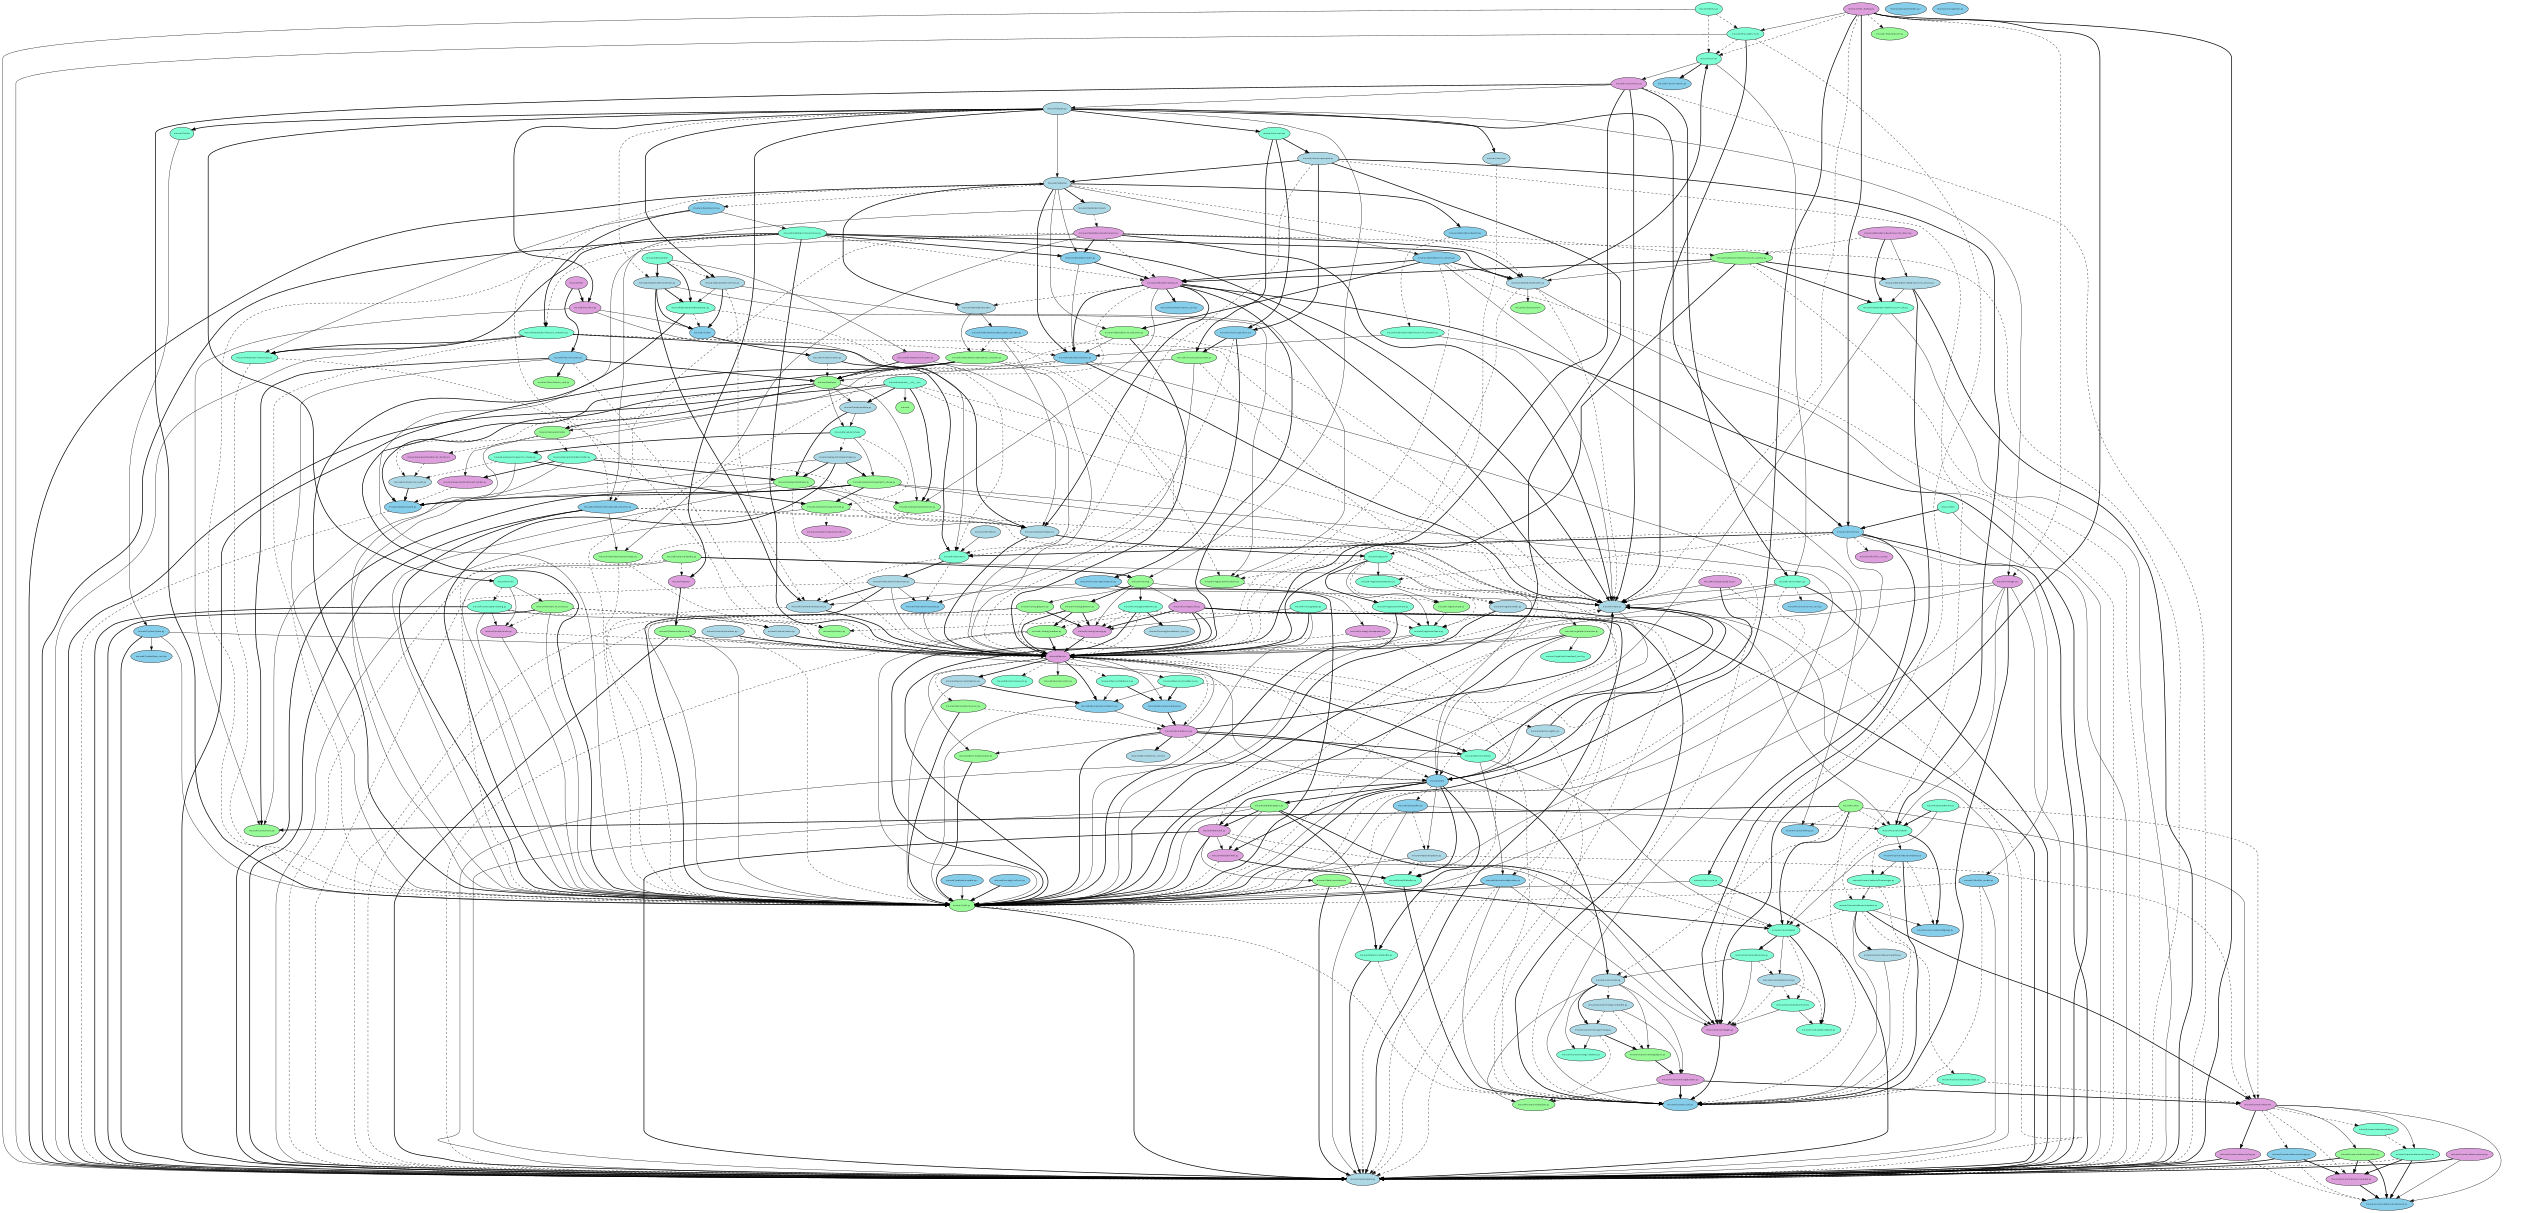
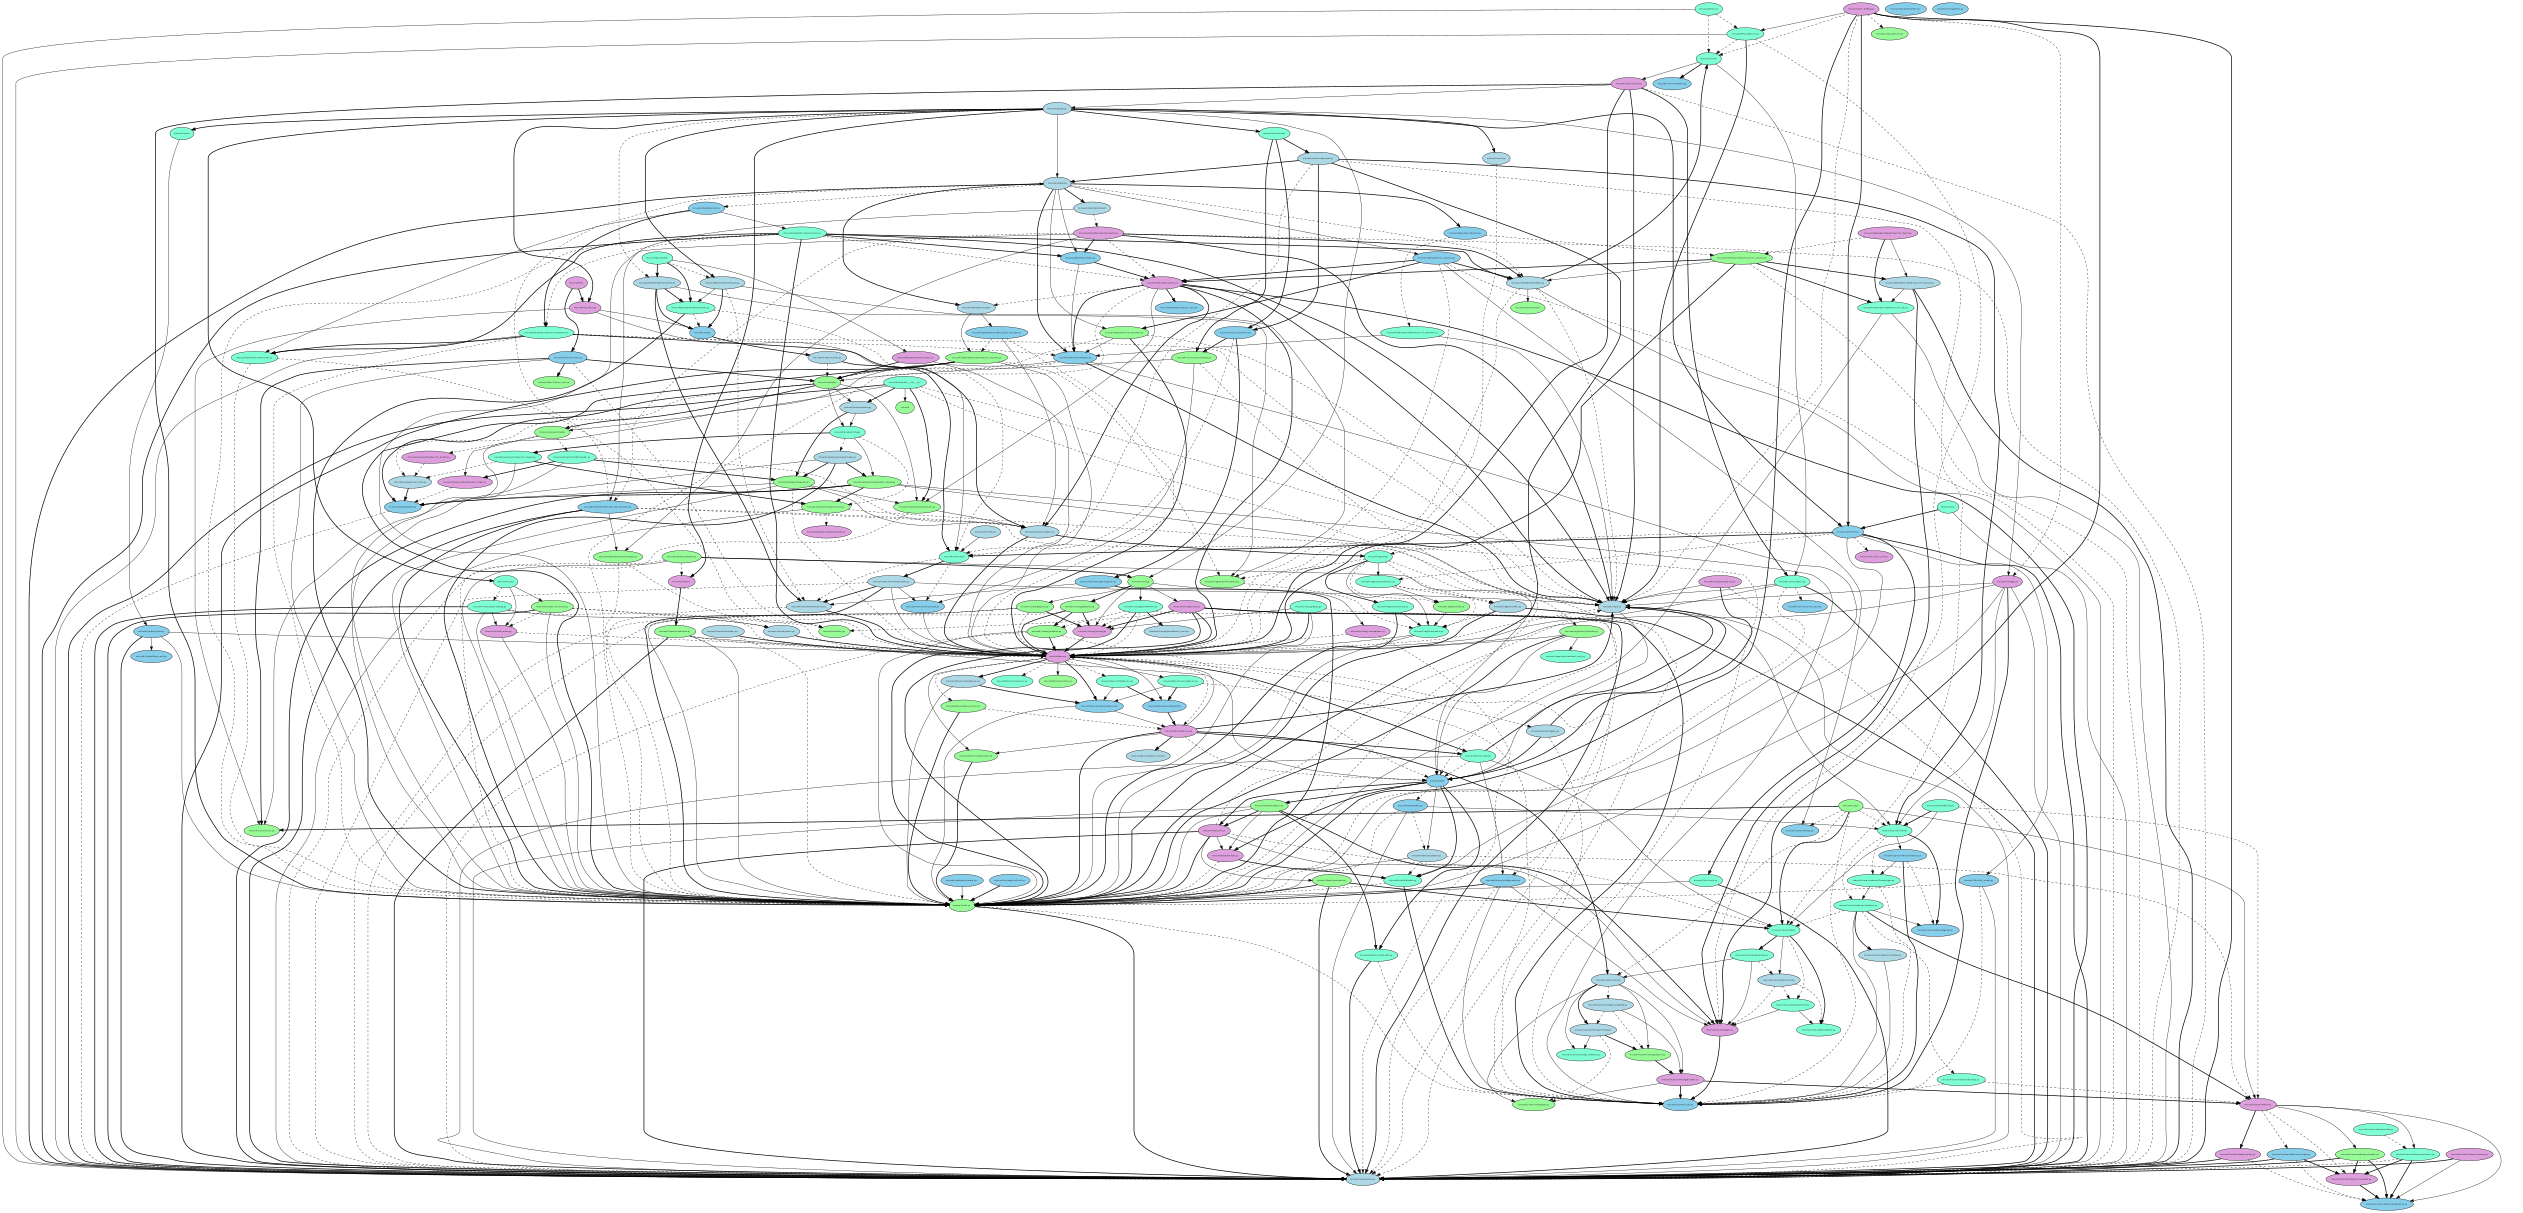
none -> (1459, 768)
(2300, 1114) -> none
